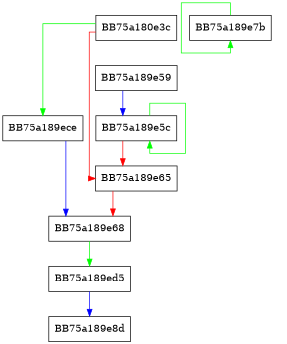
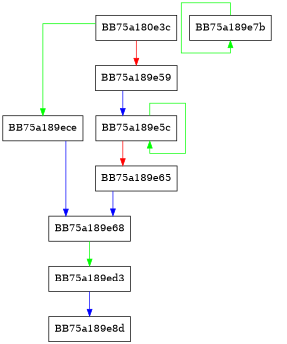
(89, 102) -> (136, 49)
(113, 200) -> (113, 200)
(90, 279) -> (90, 279)
